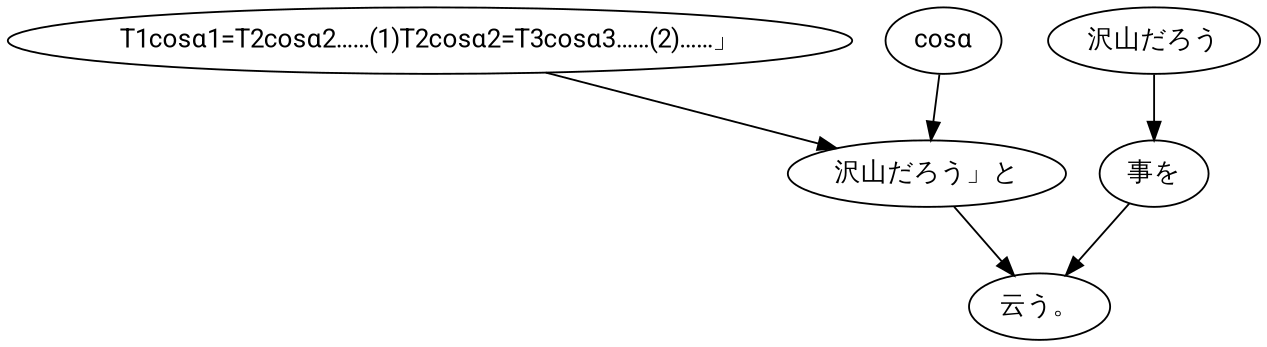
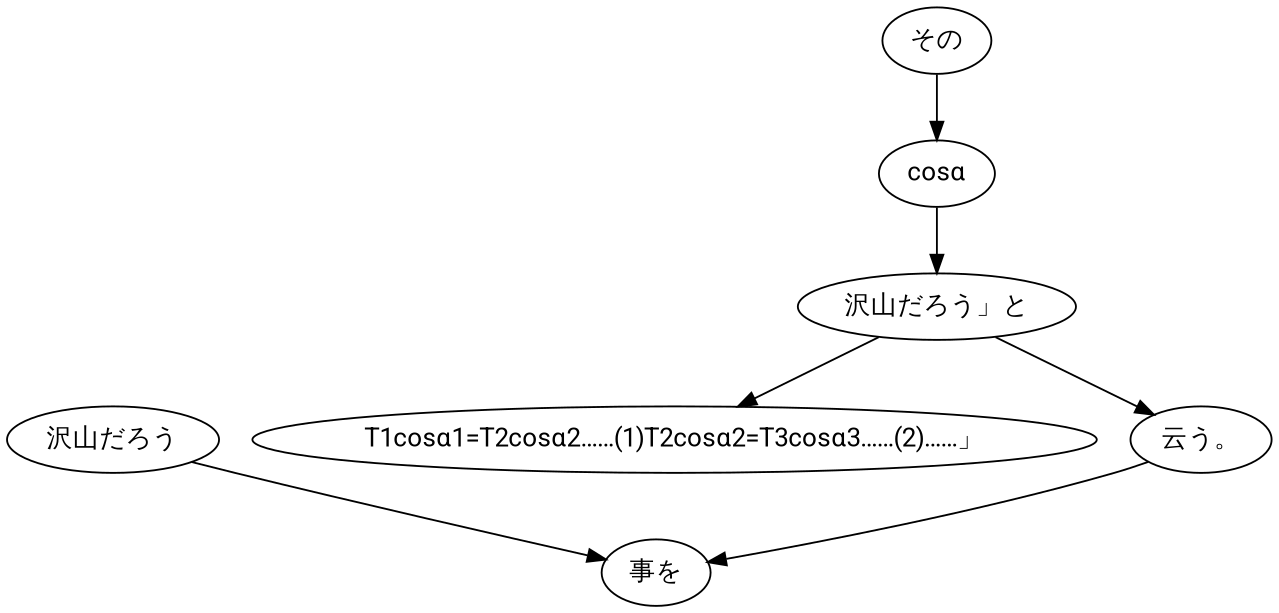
none -> (937, 41)
(682, 108) -> (817, 368)
(1104, 232) -> (939, 517)
